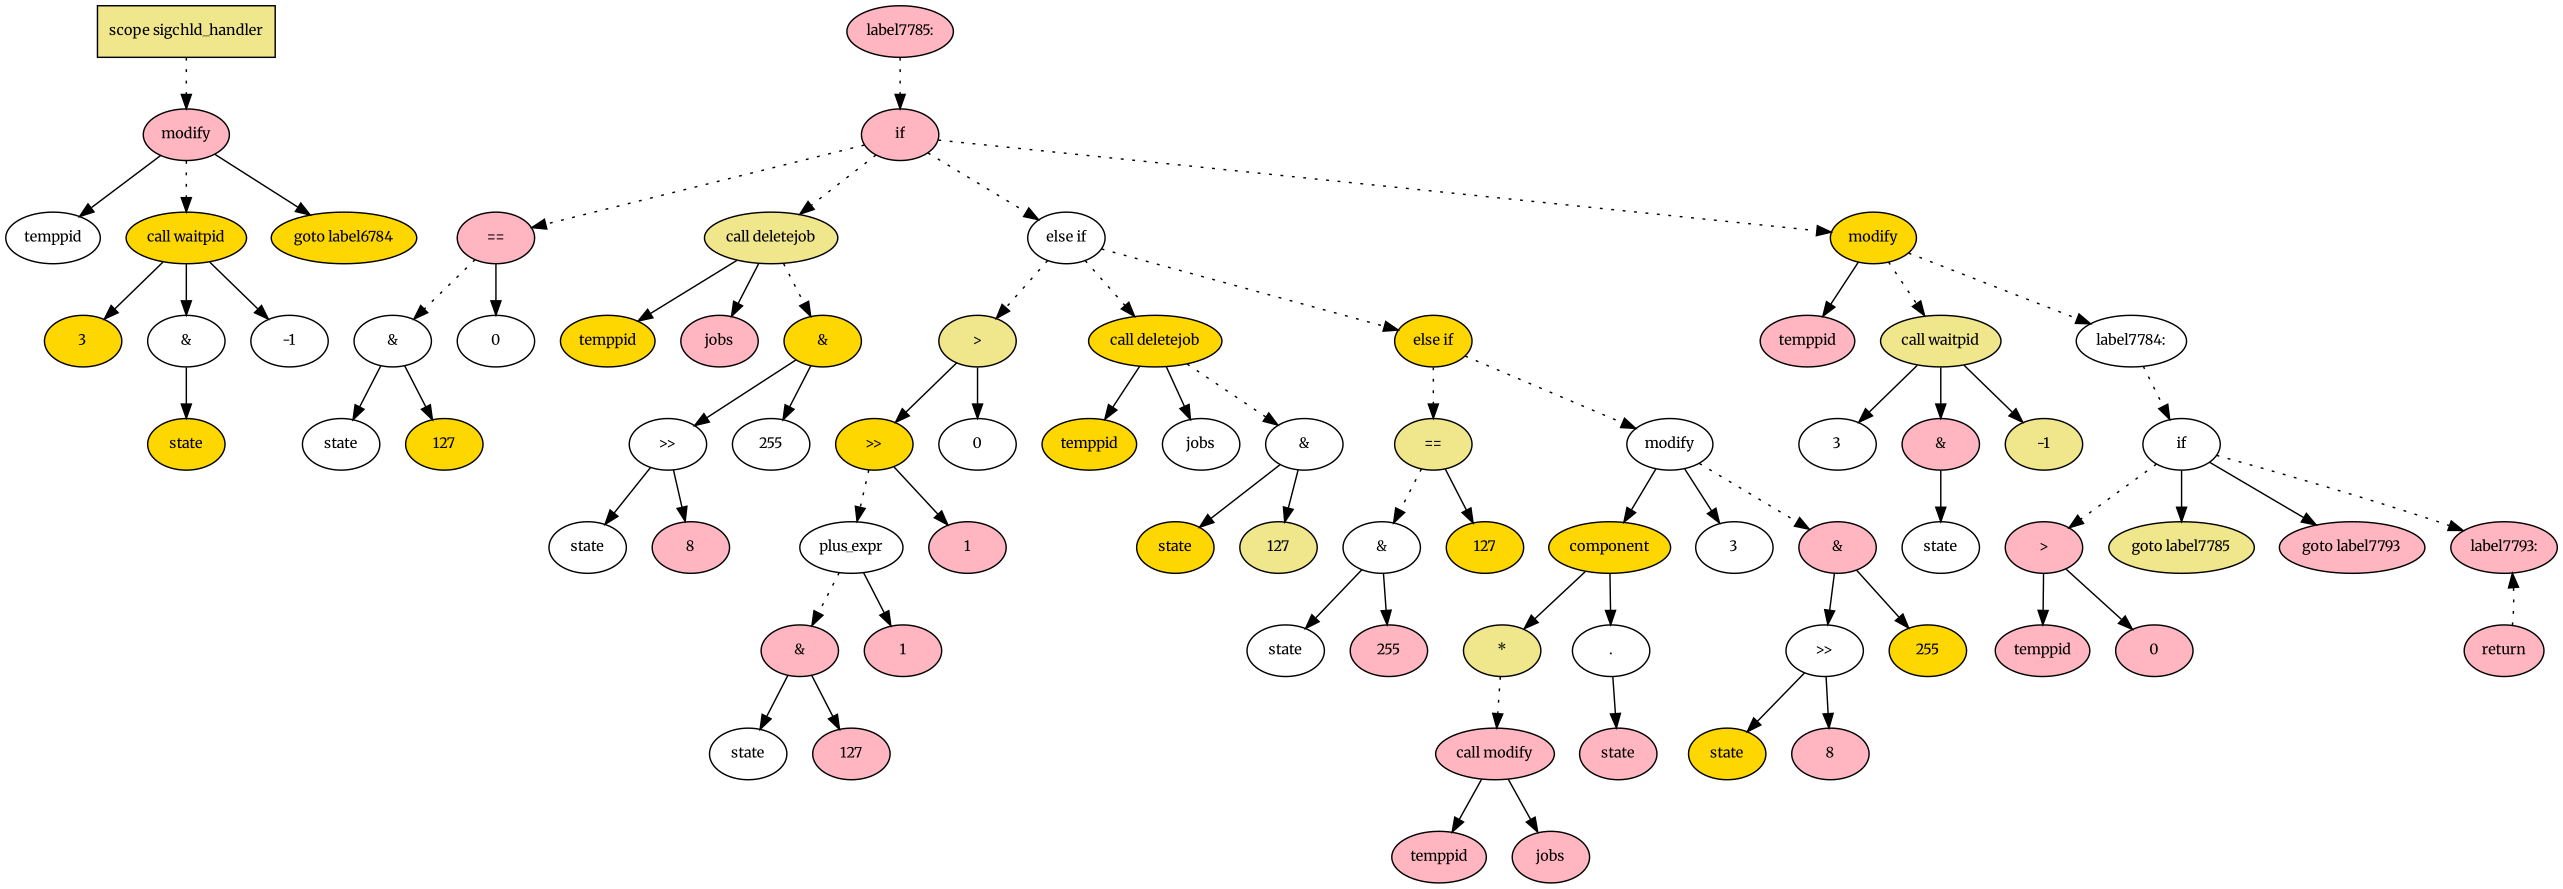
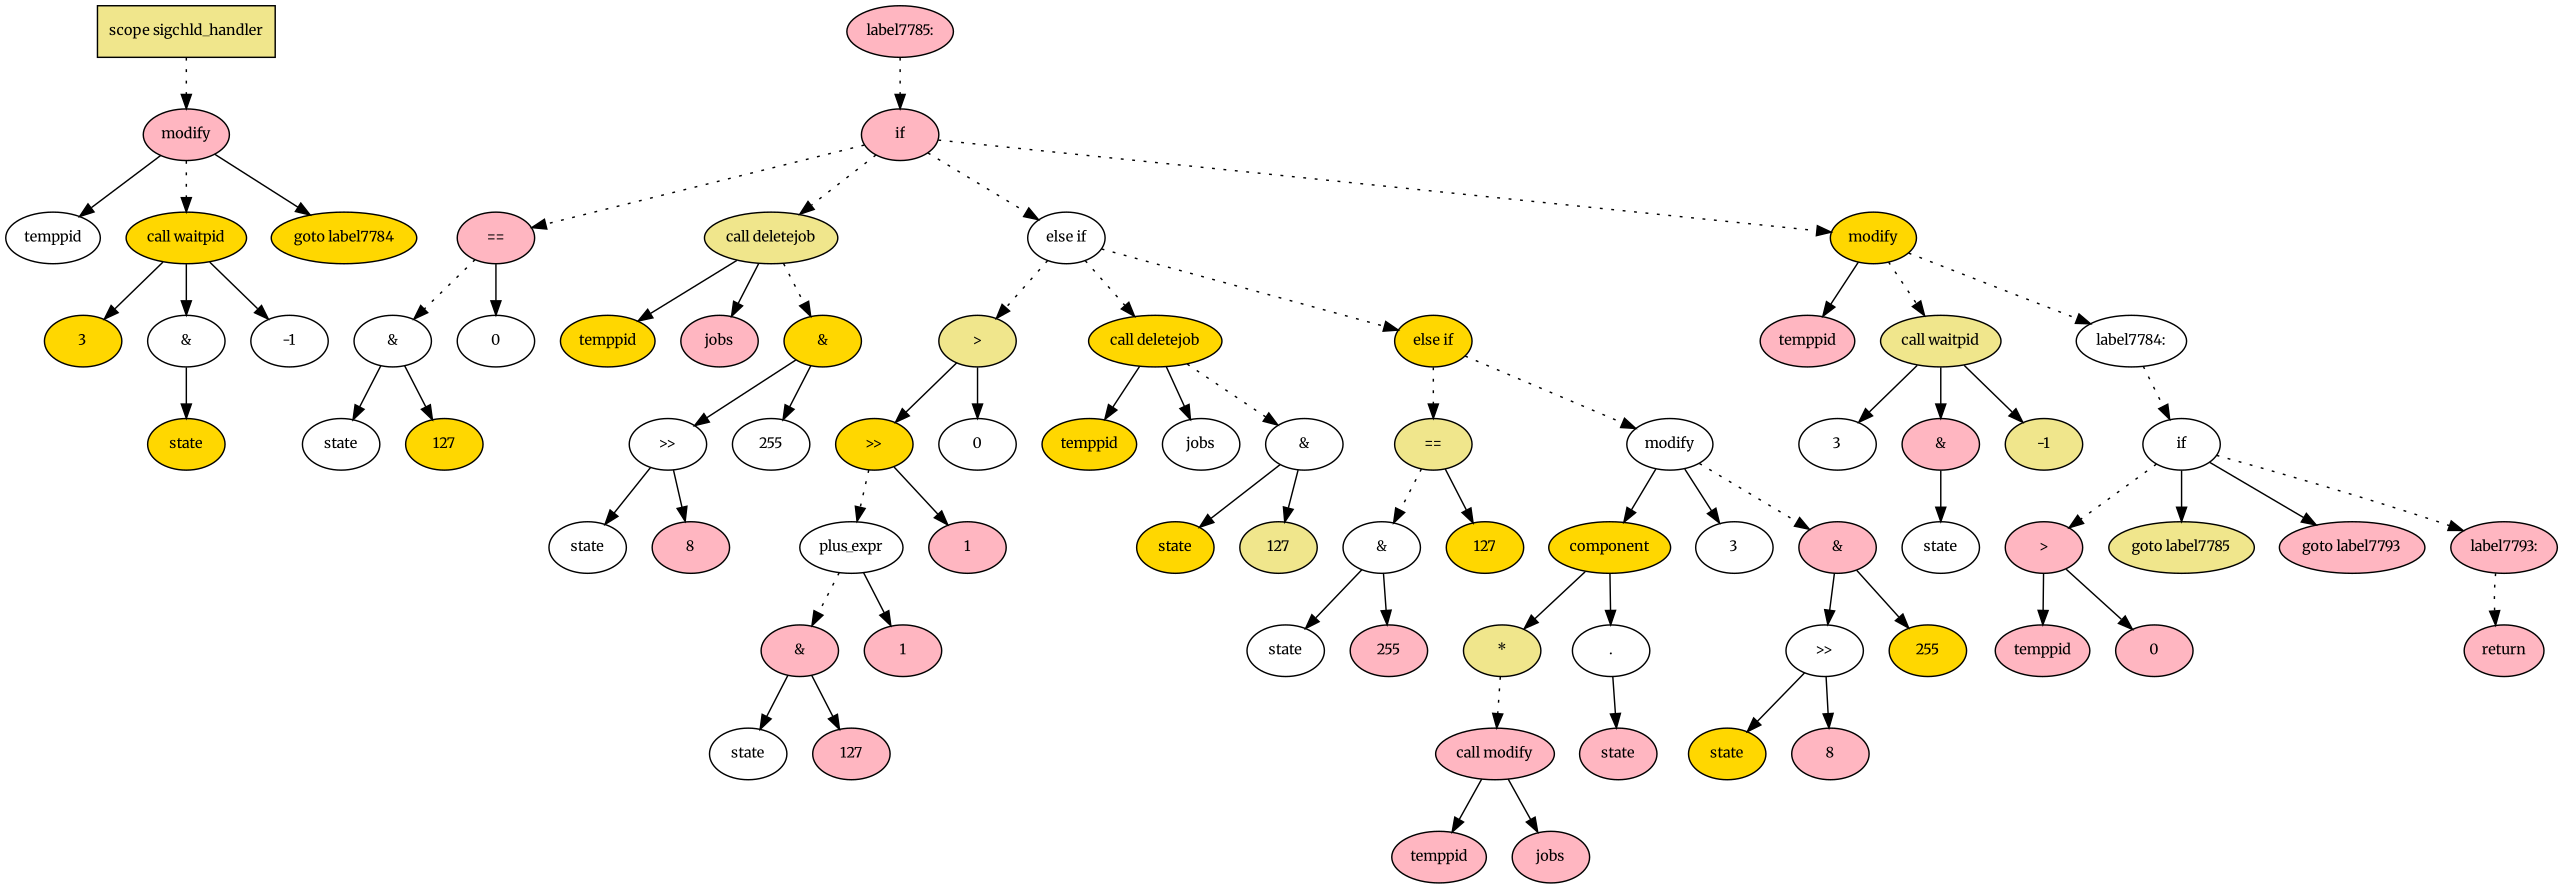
(344, 238) -> (344, 238)
(2514, 607) -> (2494, 592)
